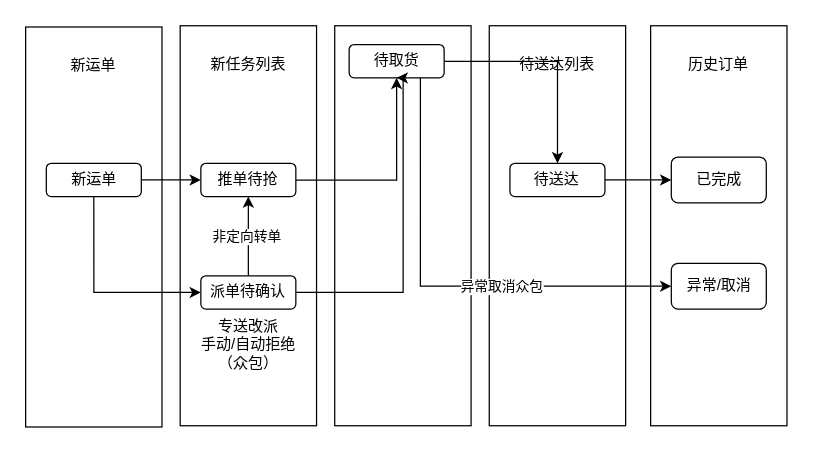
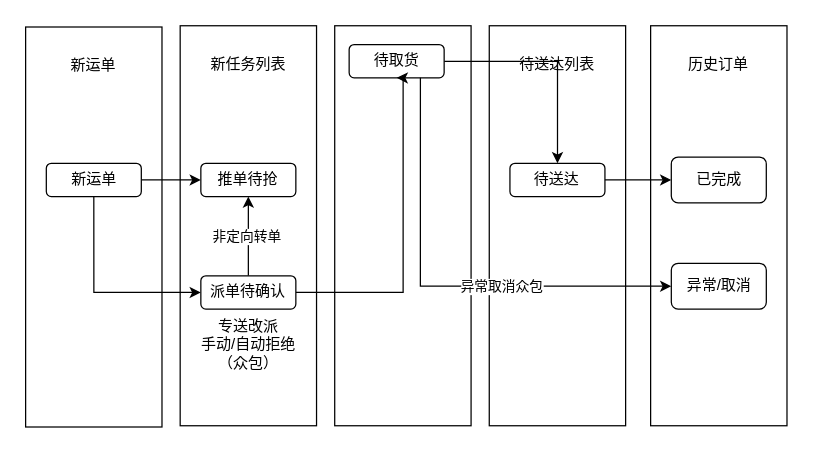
(394, 180) -> none
